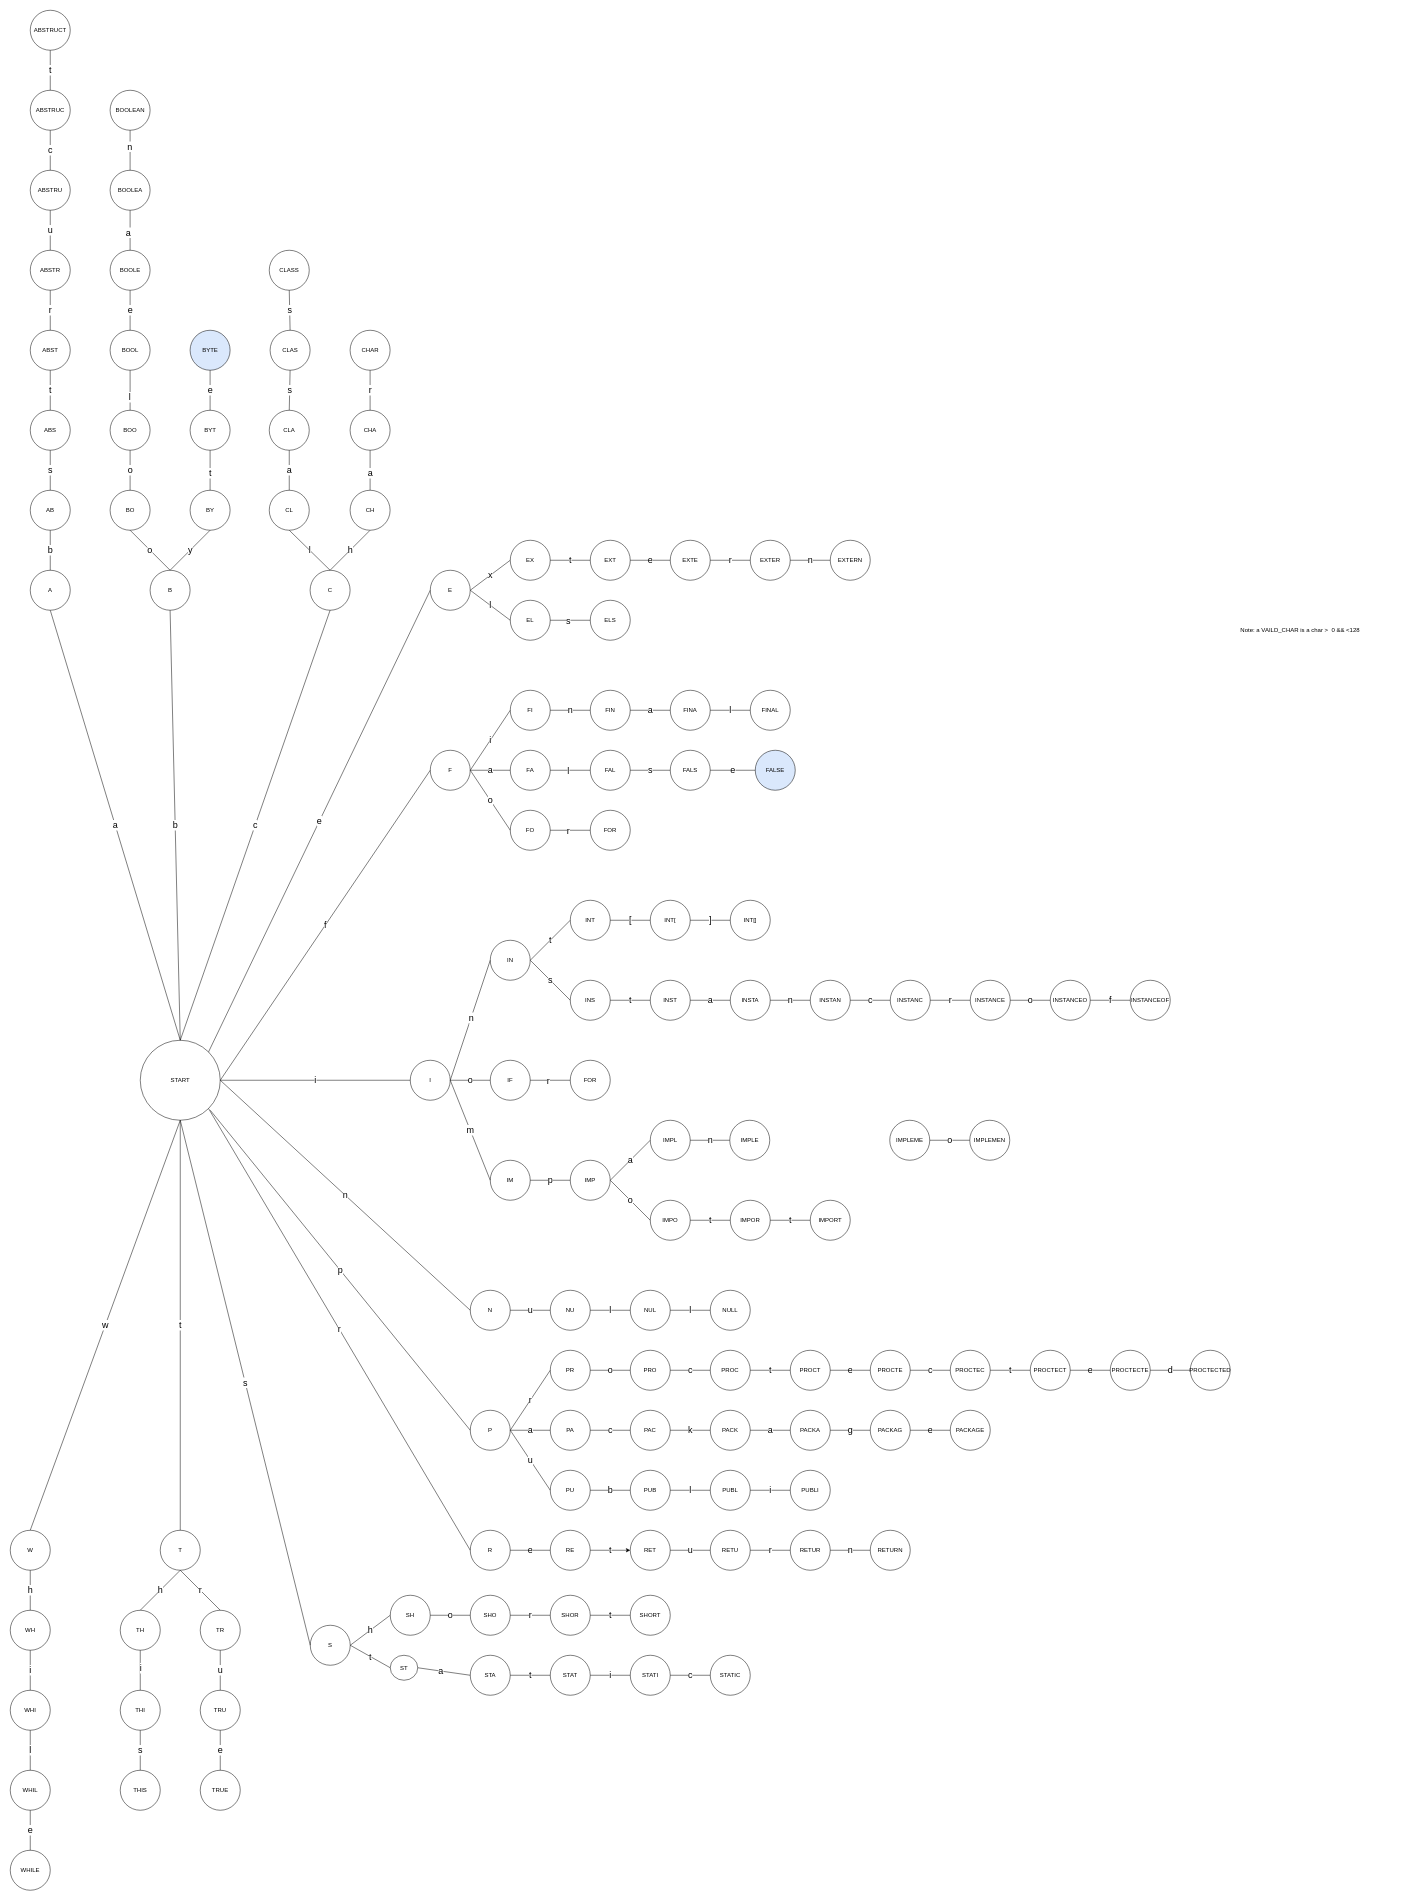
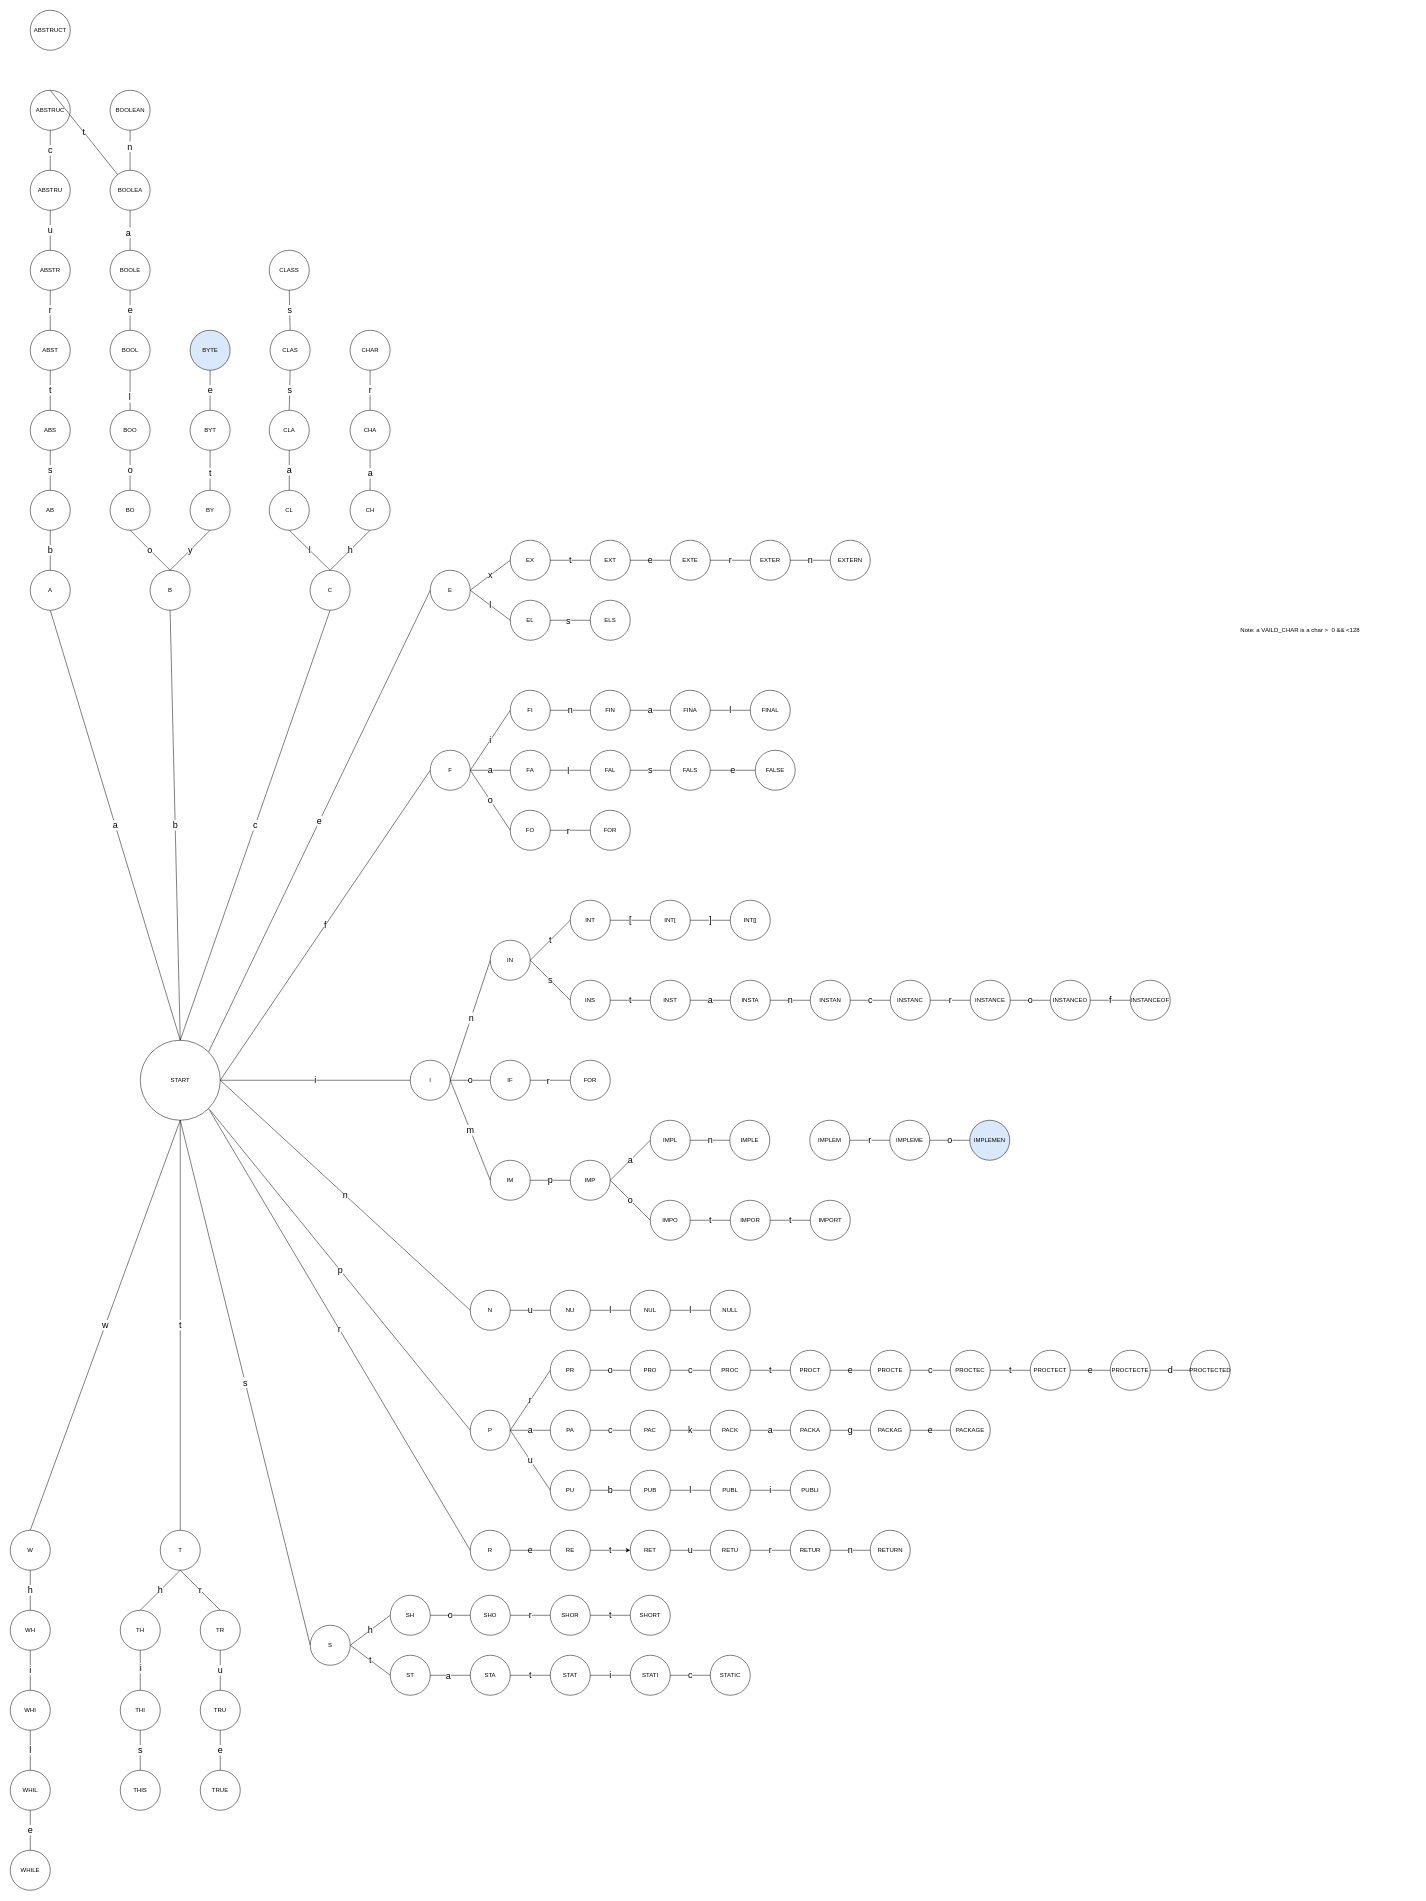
(50, 70) -> (63, 107)
(775, 770) -> (775, 770)
none -> (830, 1140)
none -> (869, 1140)
(990, 1140) -> (990, 1140)
(404, 1668) -> (410, 1675)
